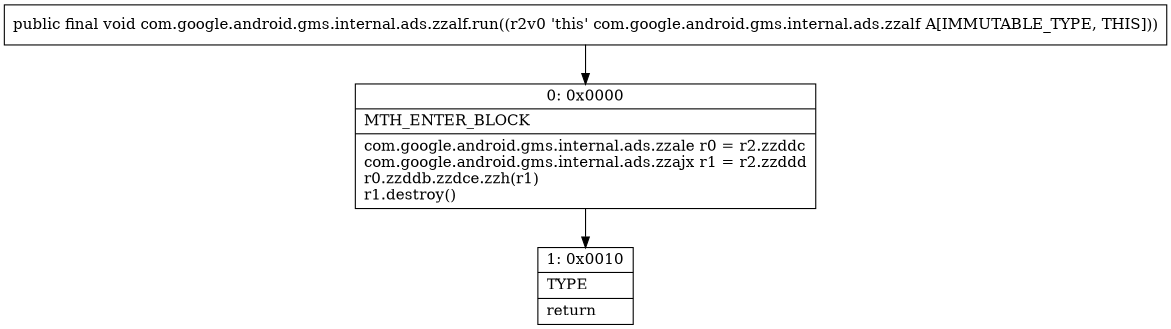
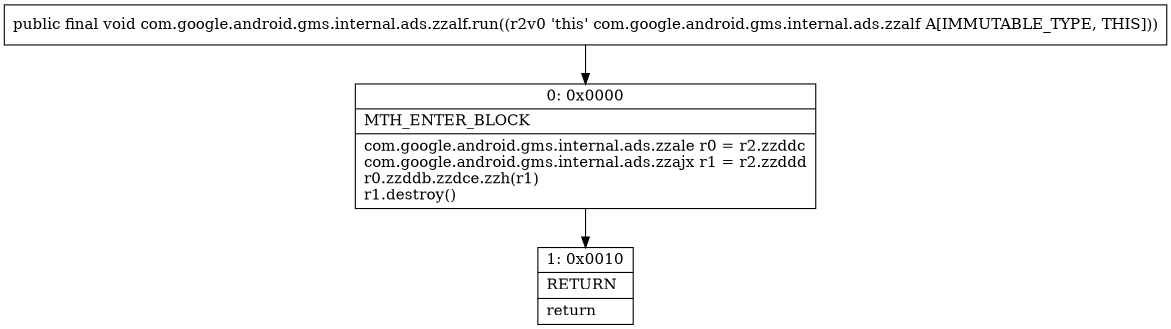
(568, 285) -> (582, 285)
